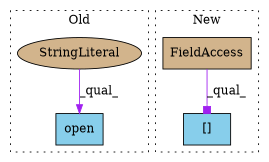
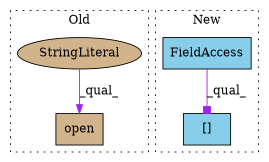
(207, 53) -> (207, 53)
(79, 129) -> (79, 129)
